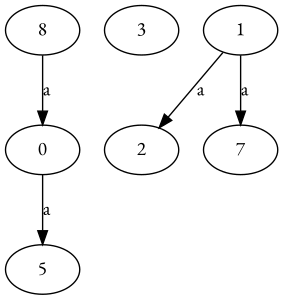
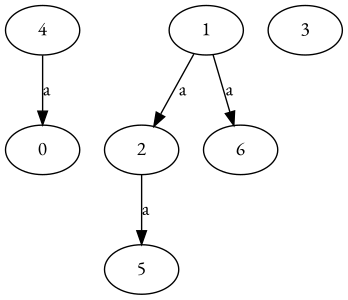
(43, 30) -> (43, 30)
(241, 150) -> (241, 150)
(43, 203) -> (142, 203)
